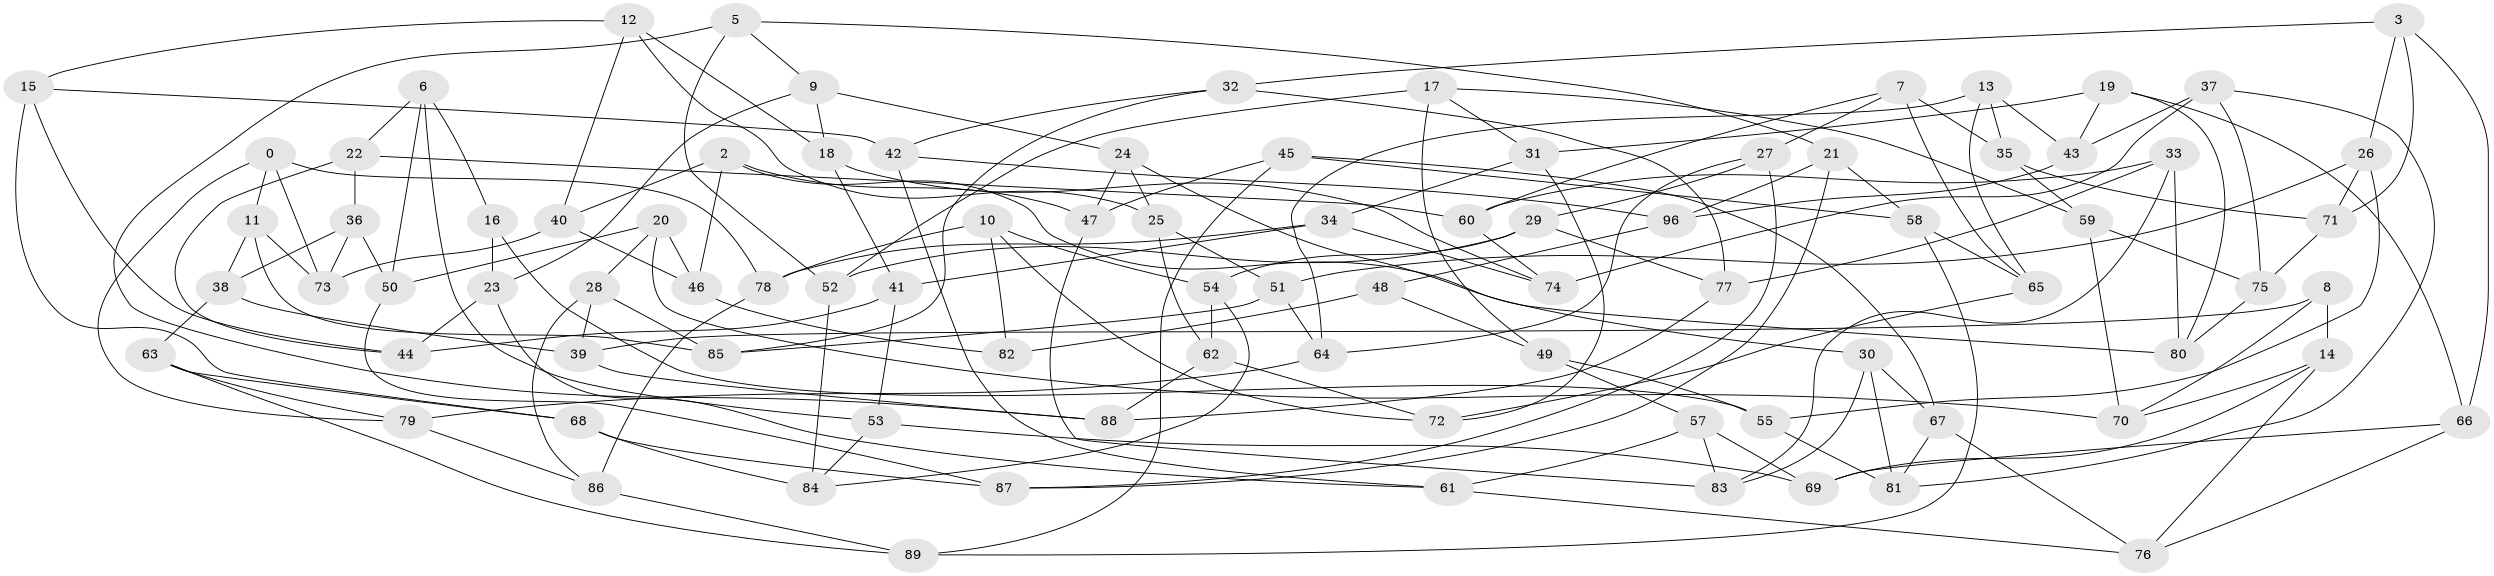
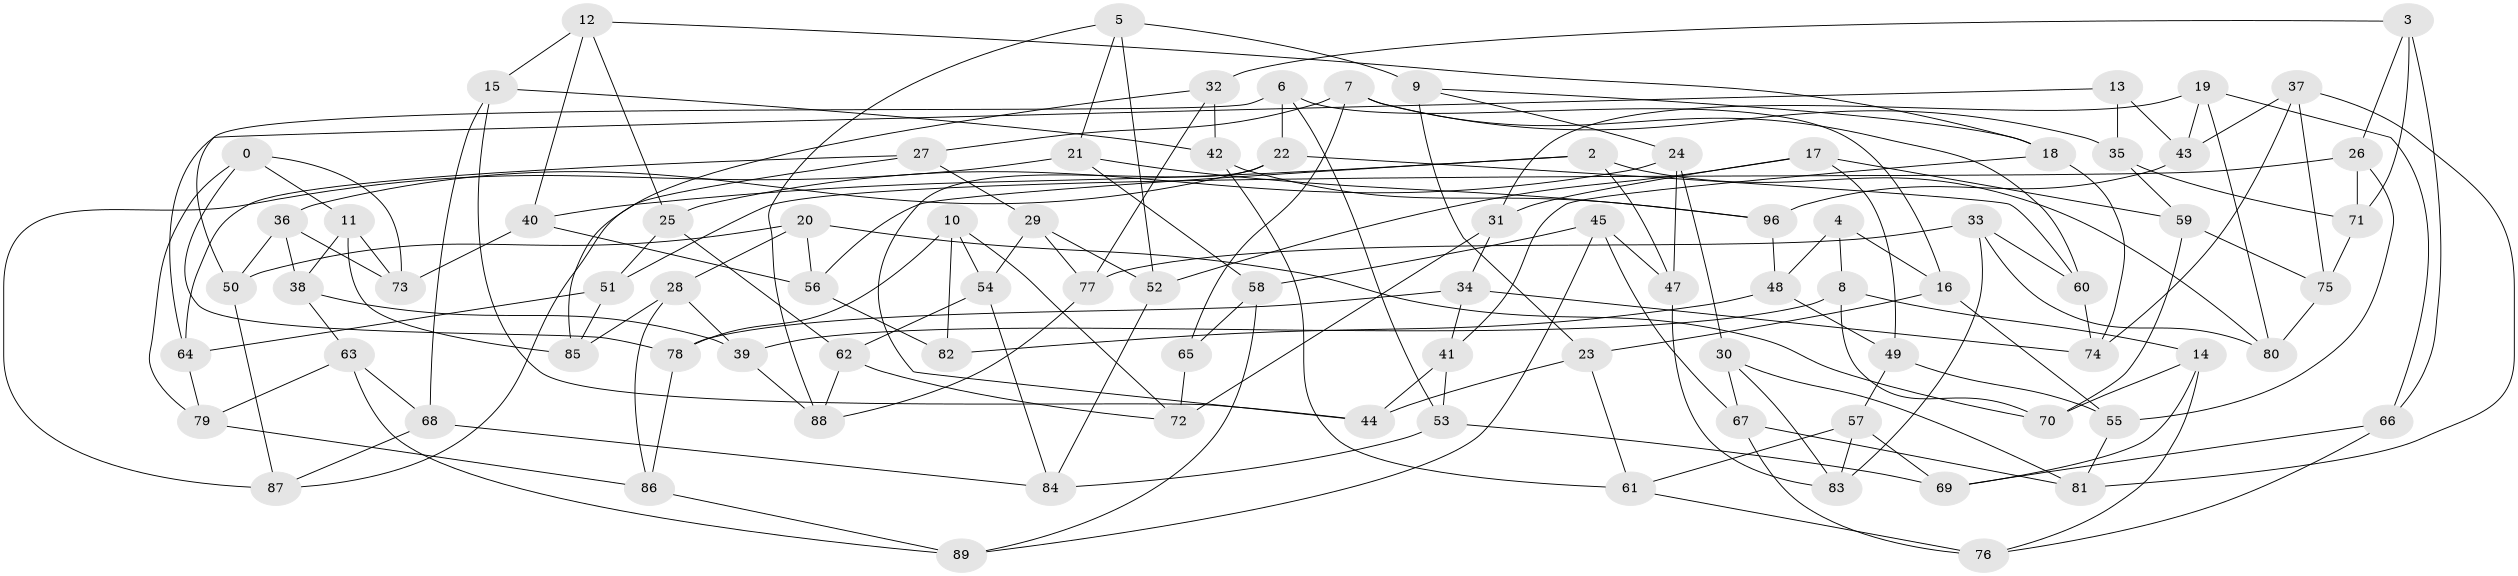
(1985, 206) -> none
none -> (1839, 221)
(697, 288) -> (813, 288)
